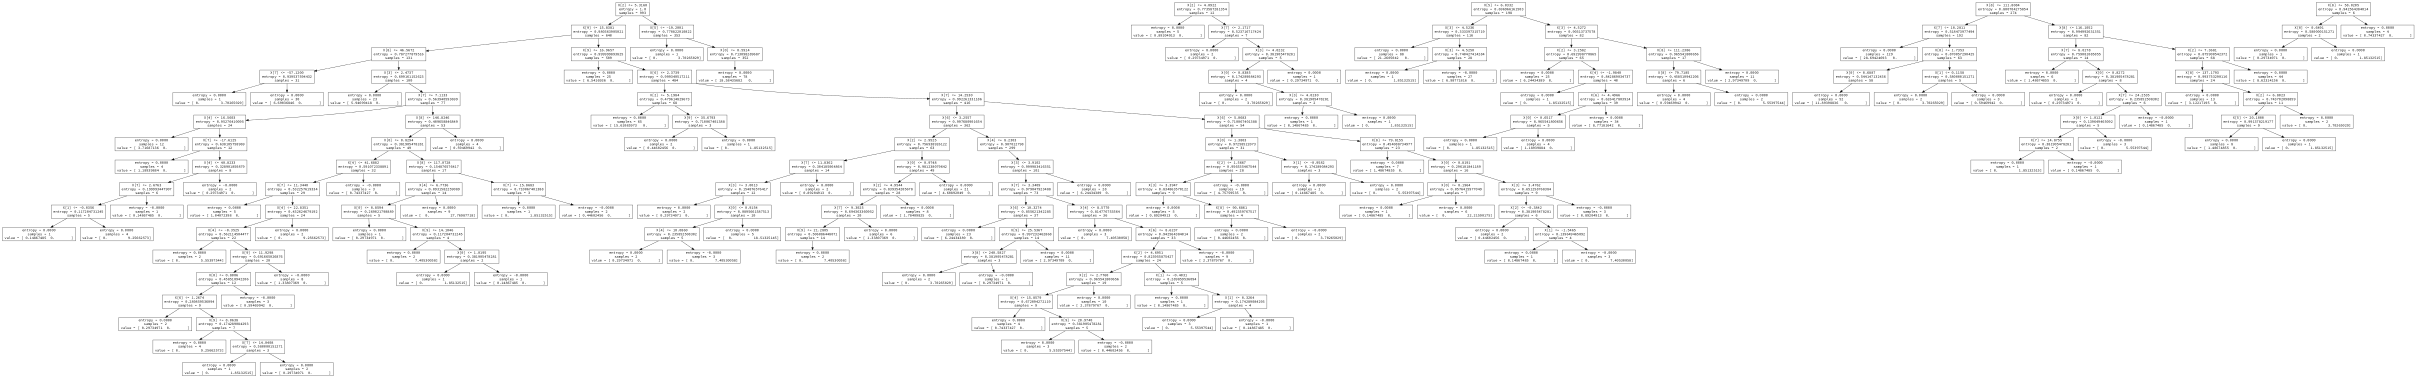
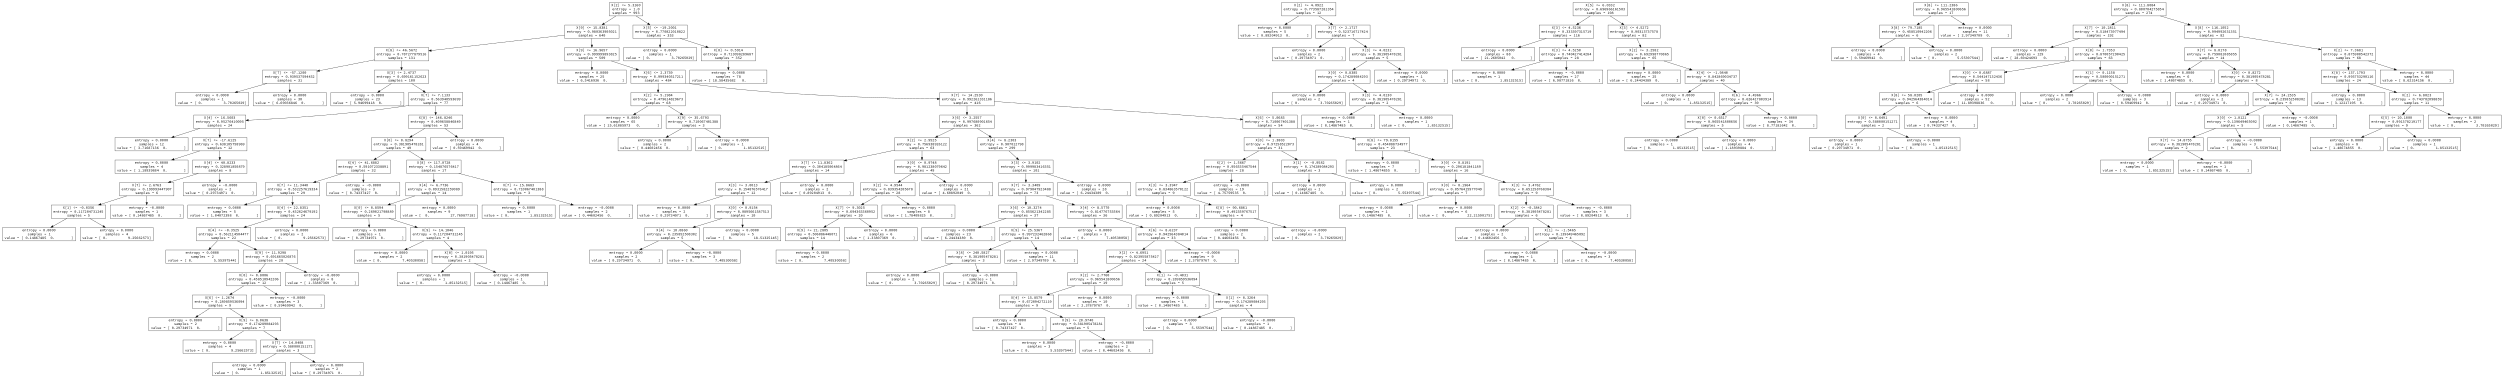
(1621, 43) -> none
none -> (1943, 88)
